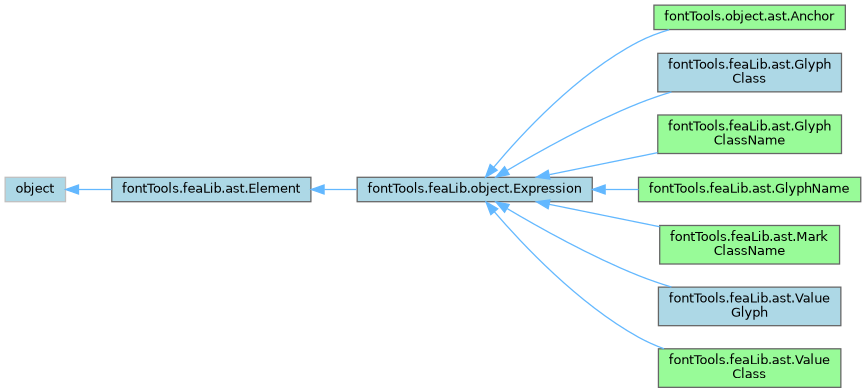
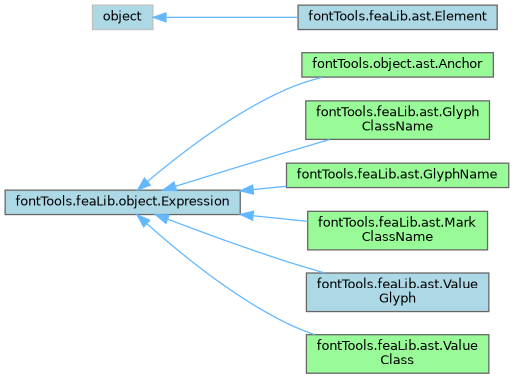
(750, 73) -> none
(340, 189) -> none
